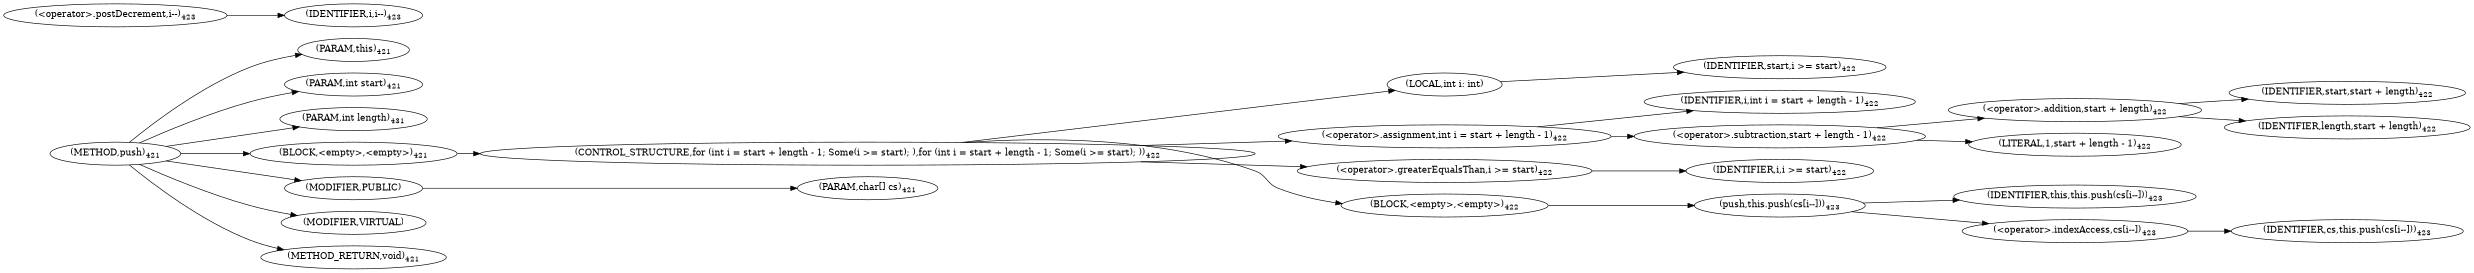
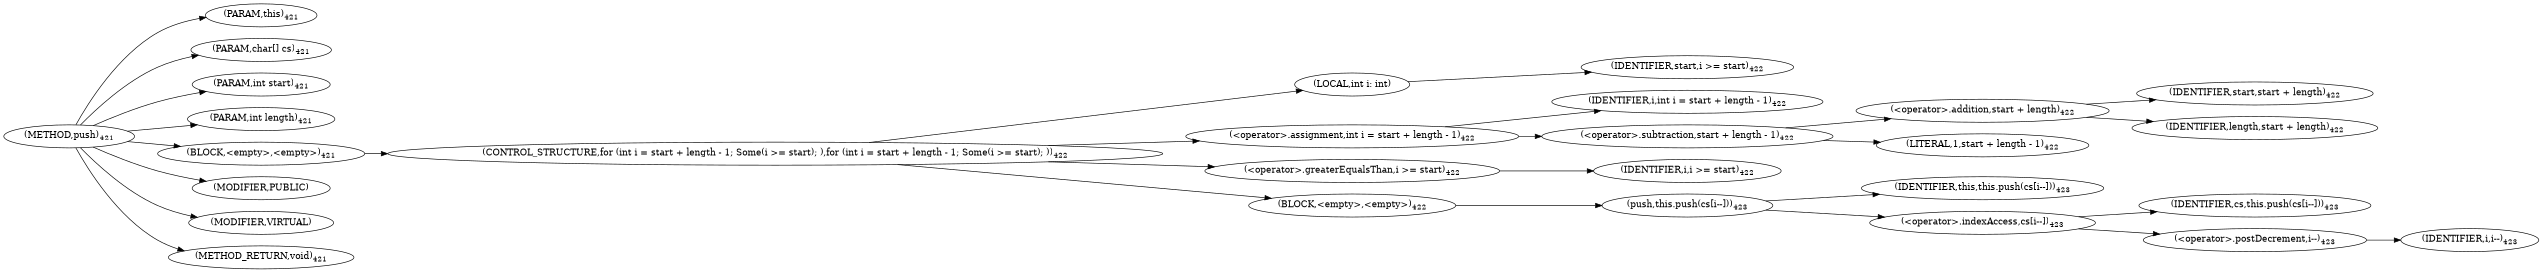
(398, 118) -> (305, 118)
(607, 188) -> (131, 82)
none -> (2116, 231)
